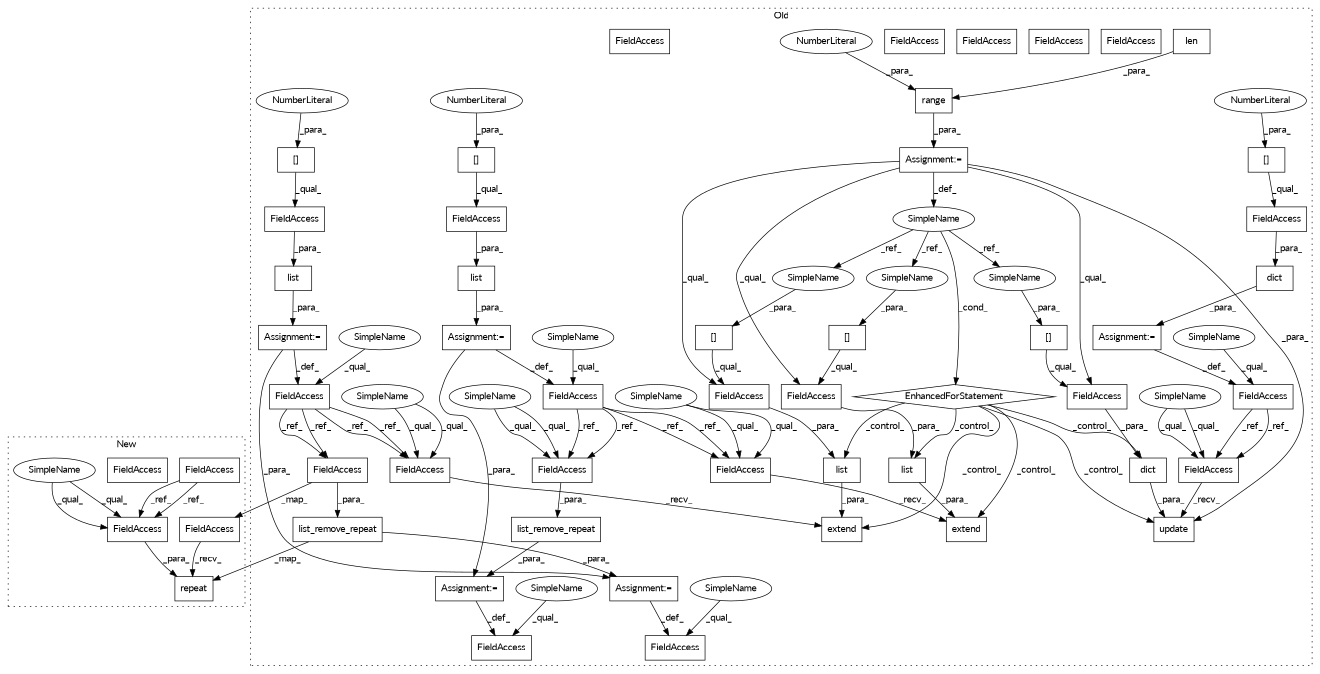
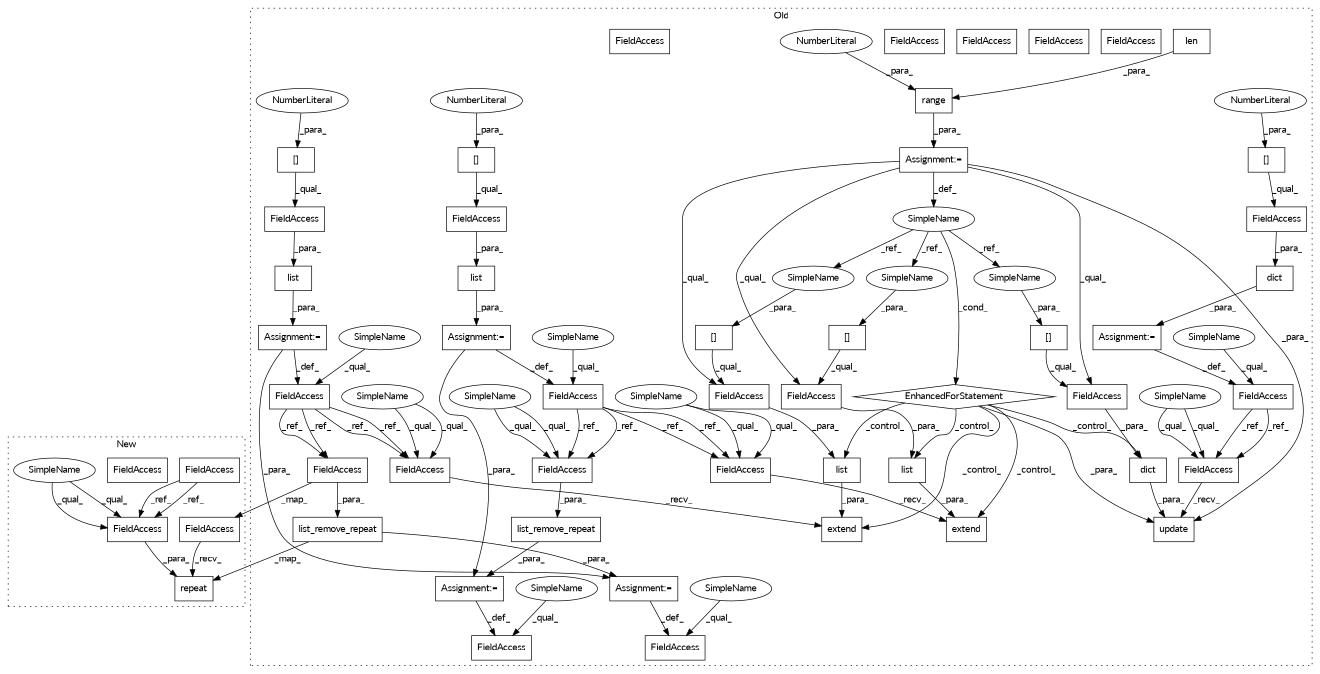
(1104, 470) -> (1104, 470)
